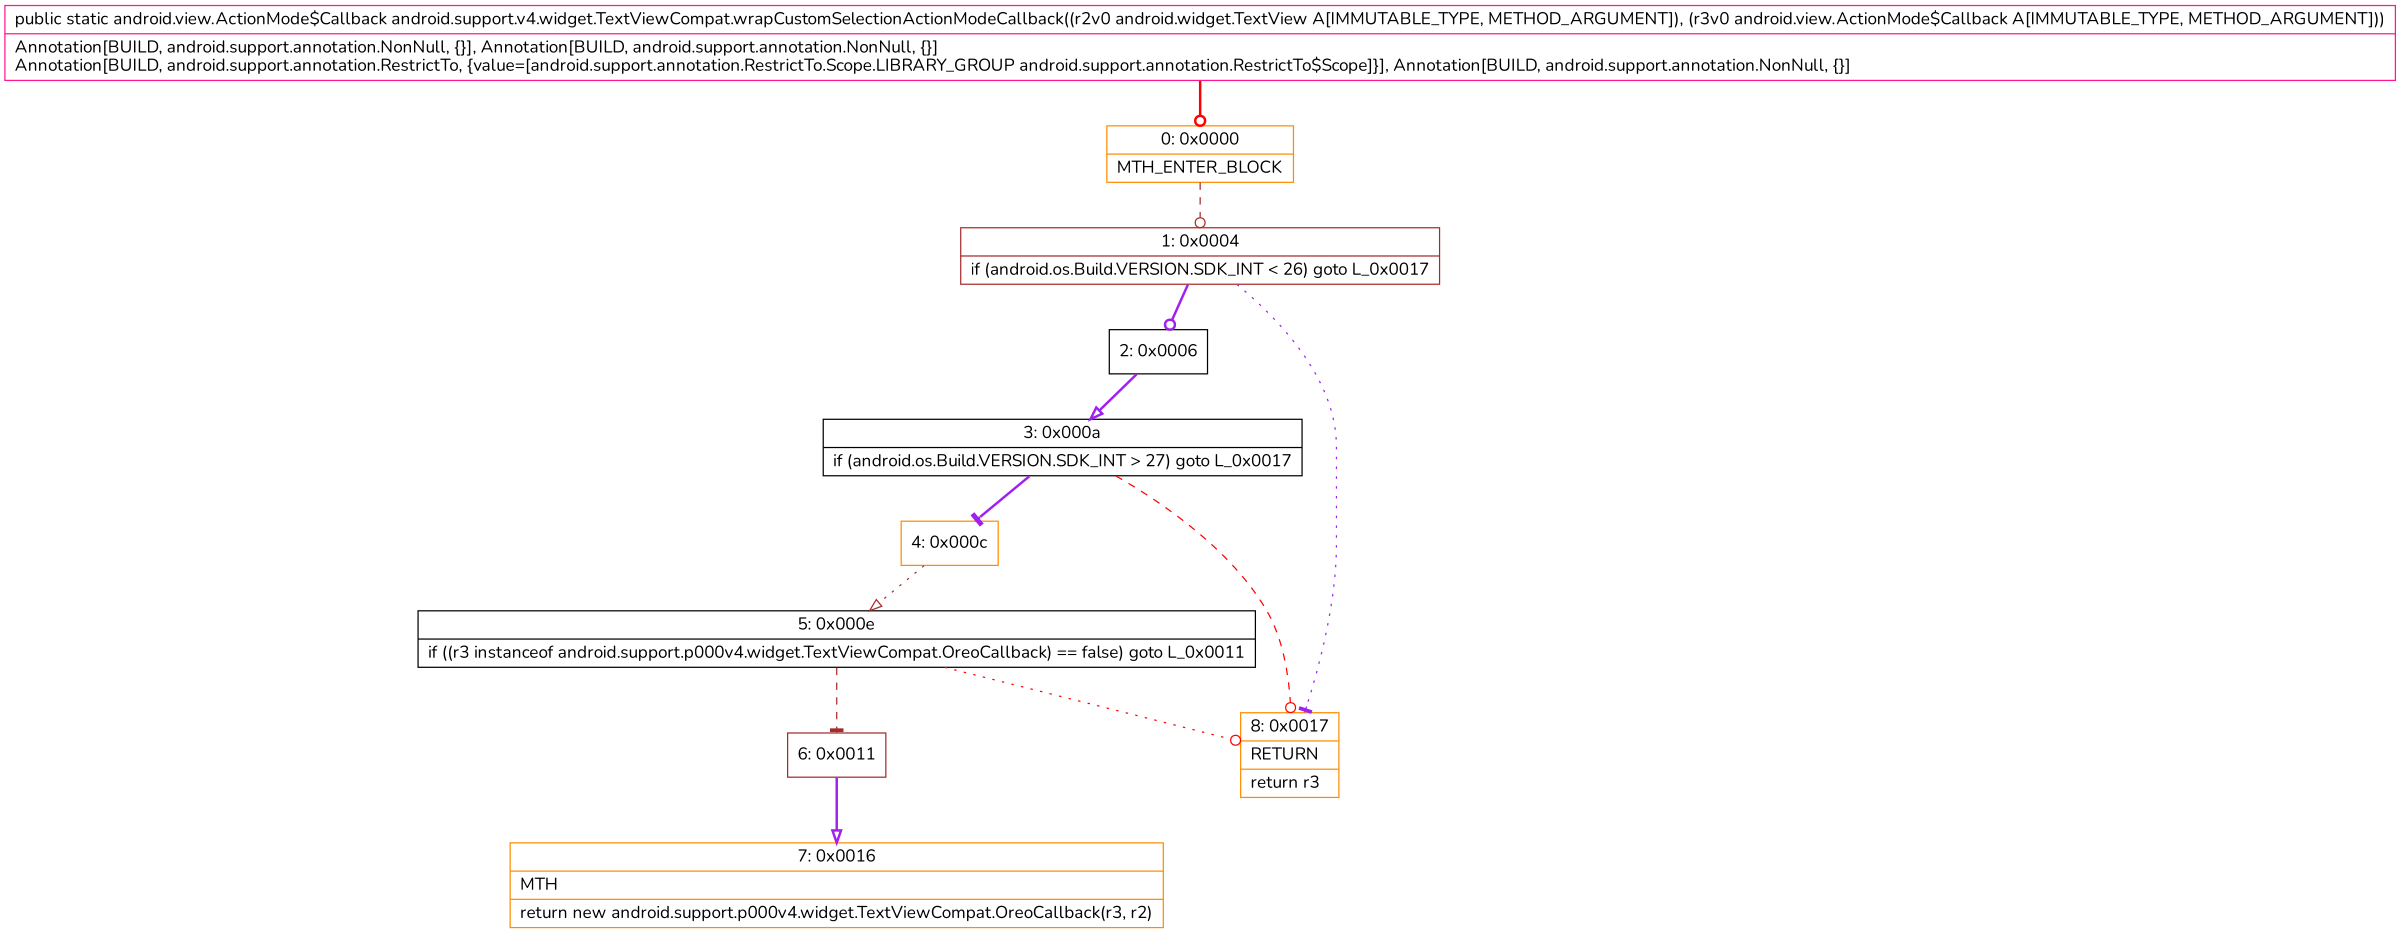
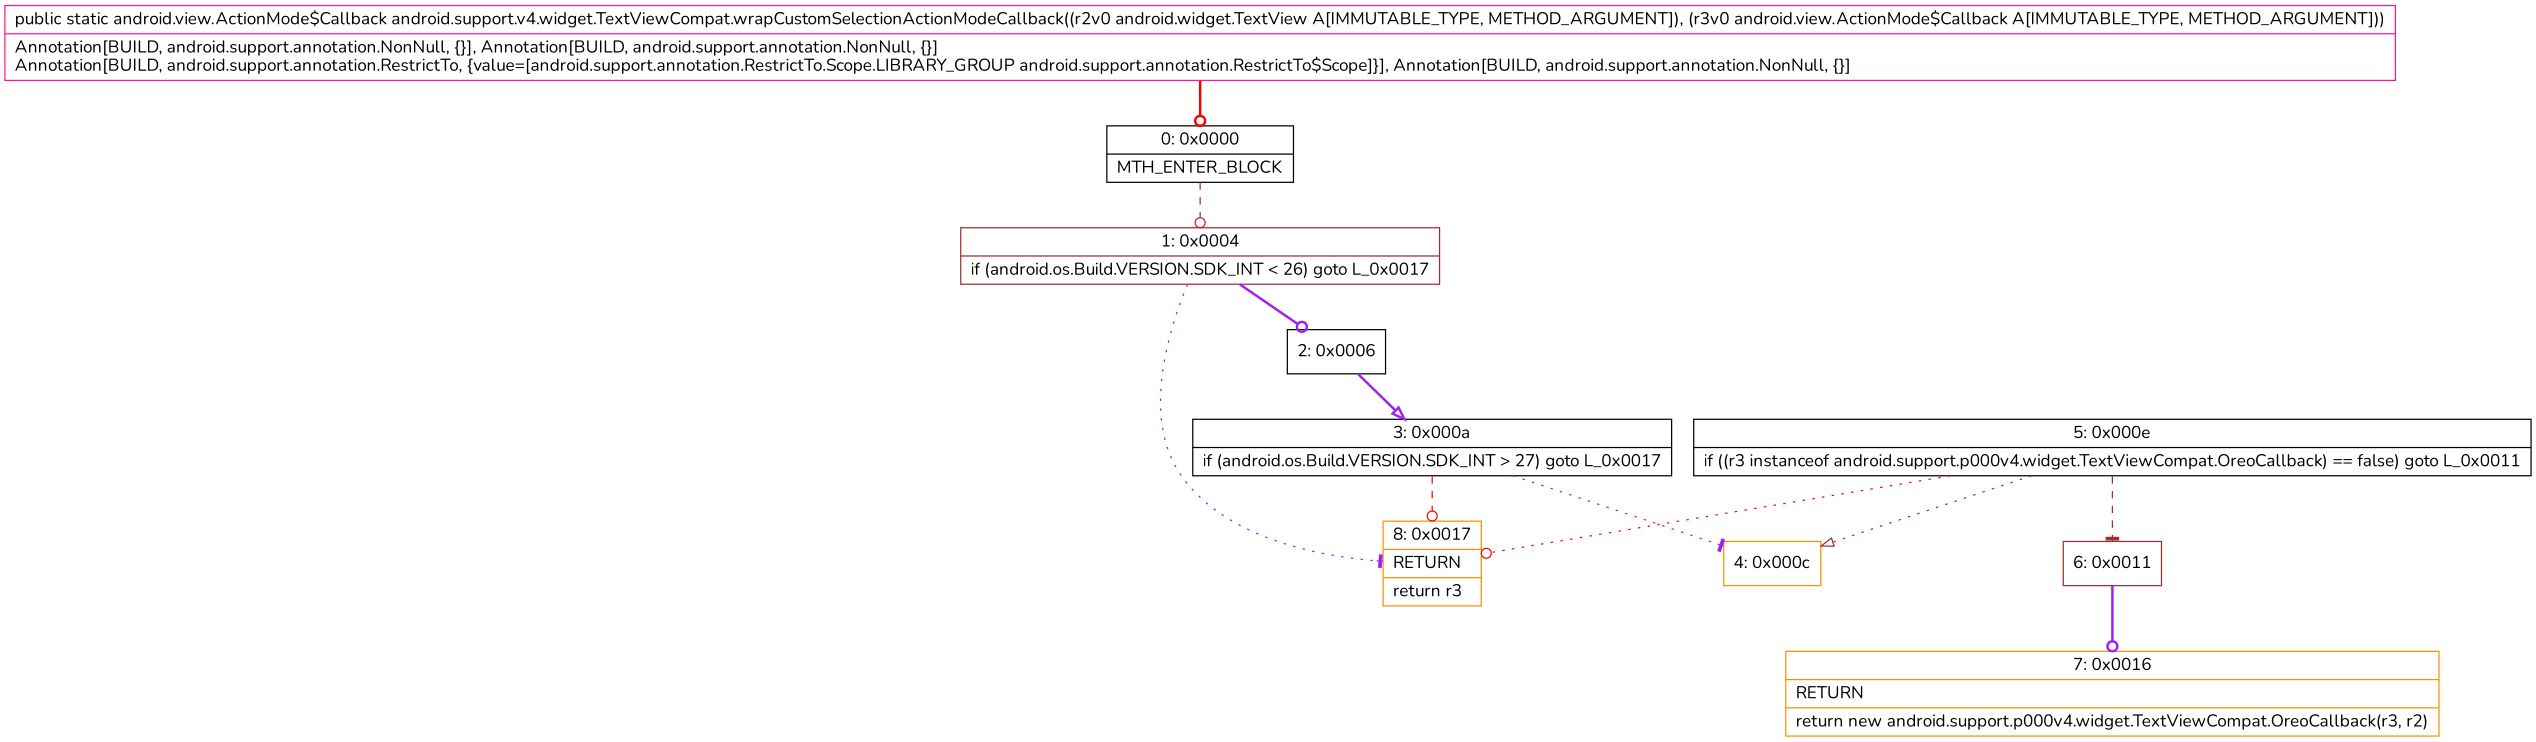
(1200, 154) -> (1200, 154)
(1005, 497) -> (1615, 510)
(902, 584) -> (1932, 509)
(837, 804) -> (2112, 614)
(539, 885) -> (1830, 693)
